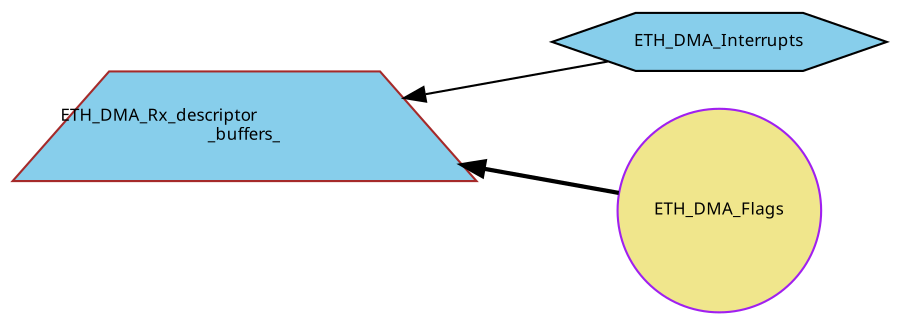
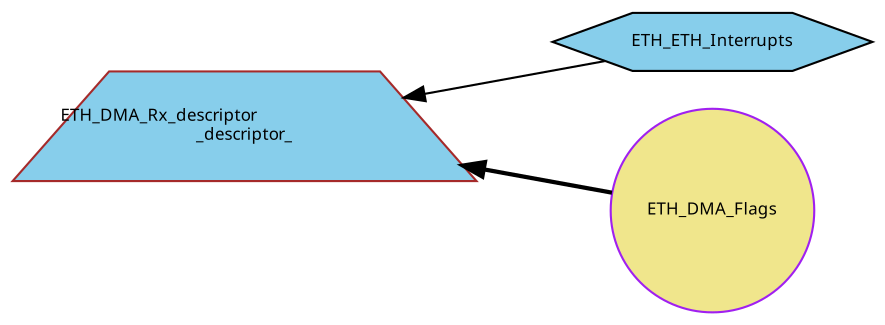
(719, 42) -> (712, 42)
(245, 126) -> (245, 126)
